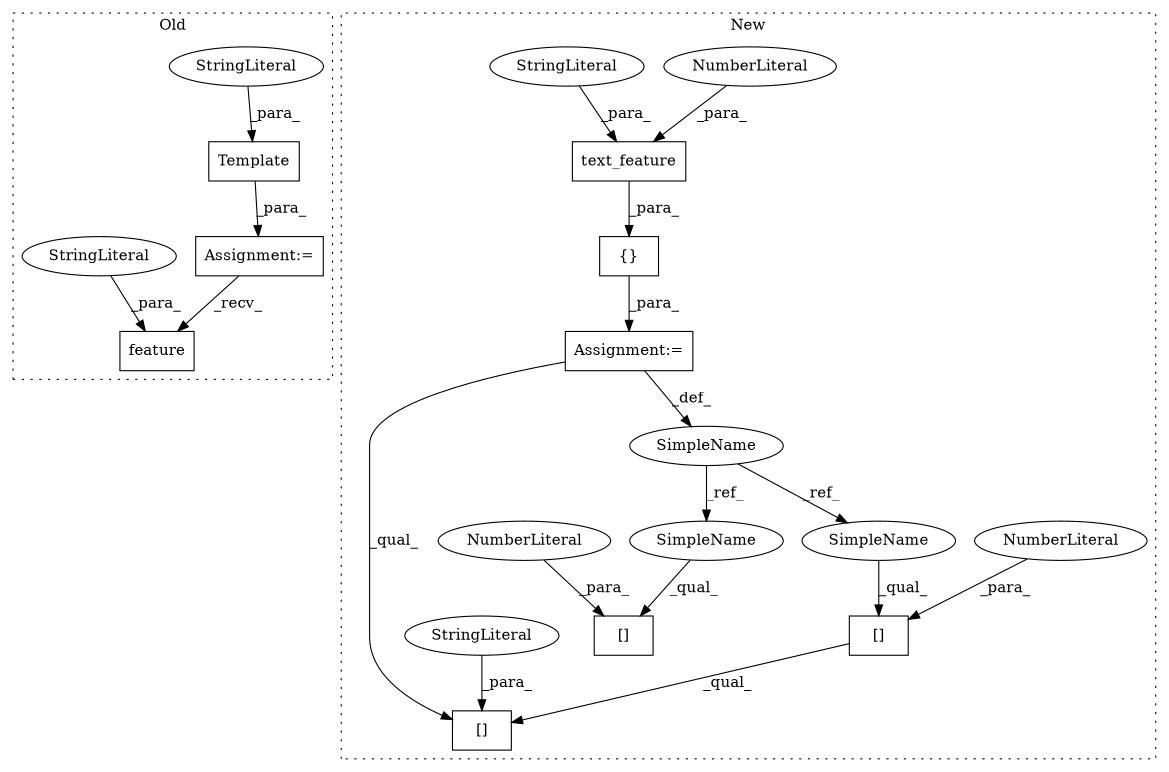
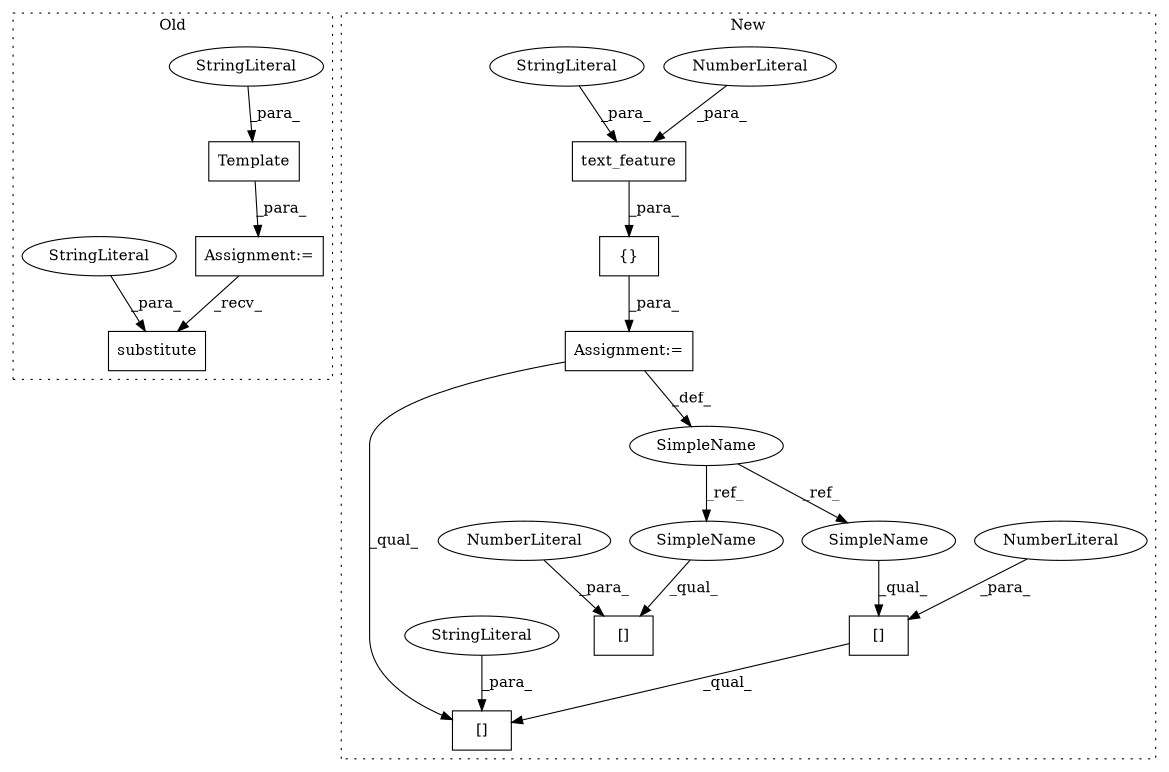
(157, 351) -> (157, 351)
